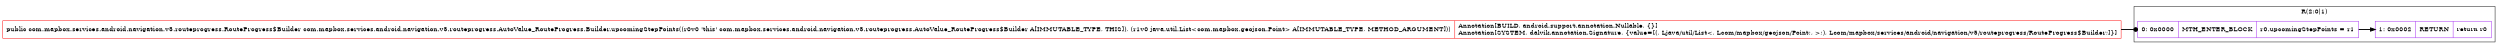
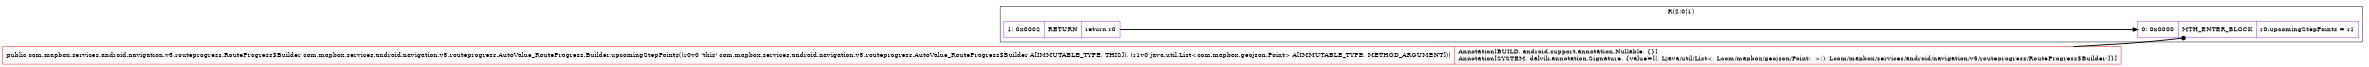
(2365, 30) -> (1627, 30)
